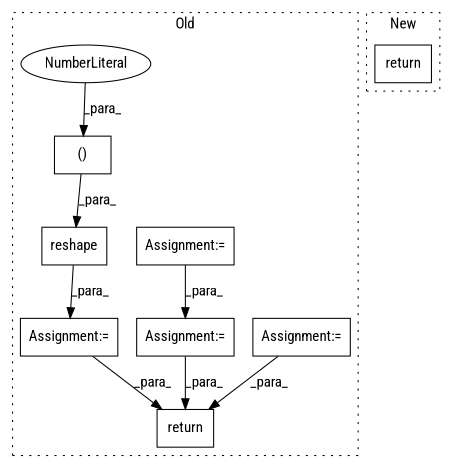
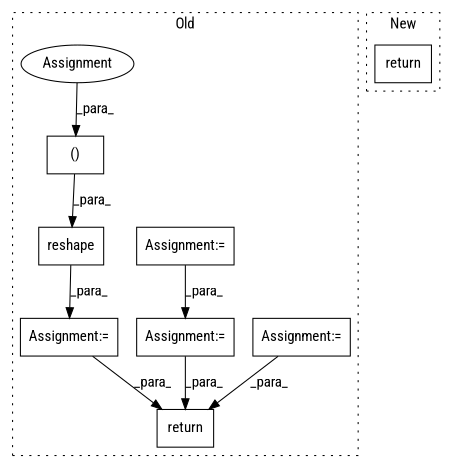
(86, 64) -> (77, 64)
